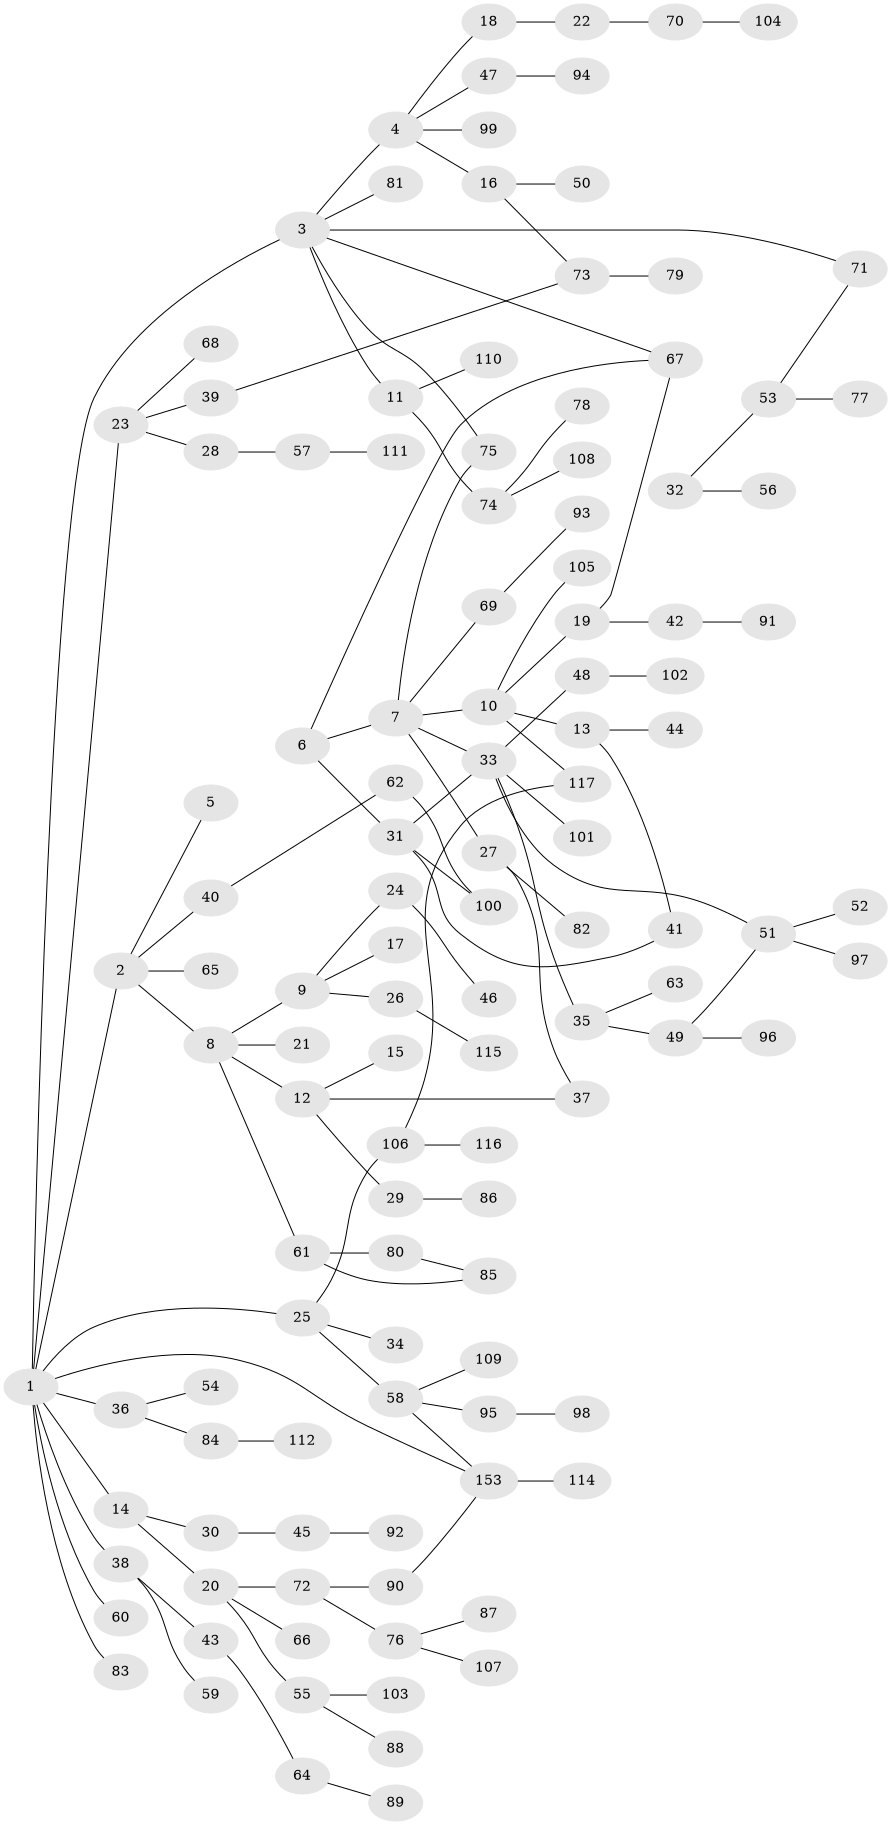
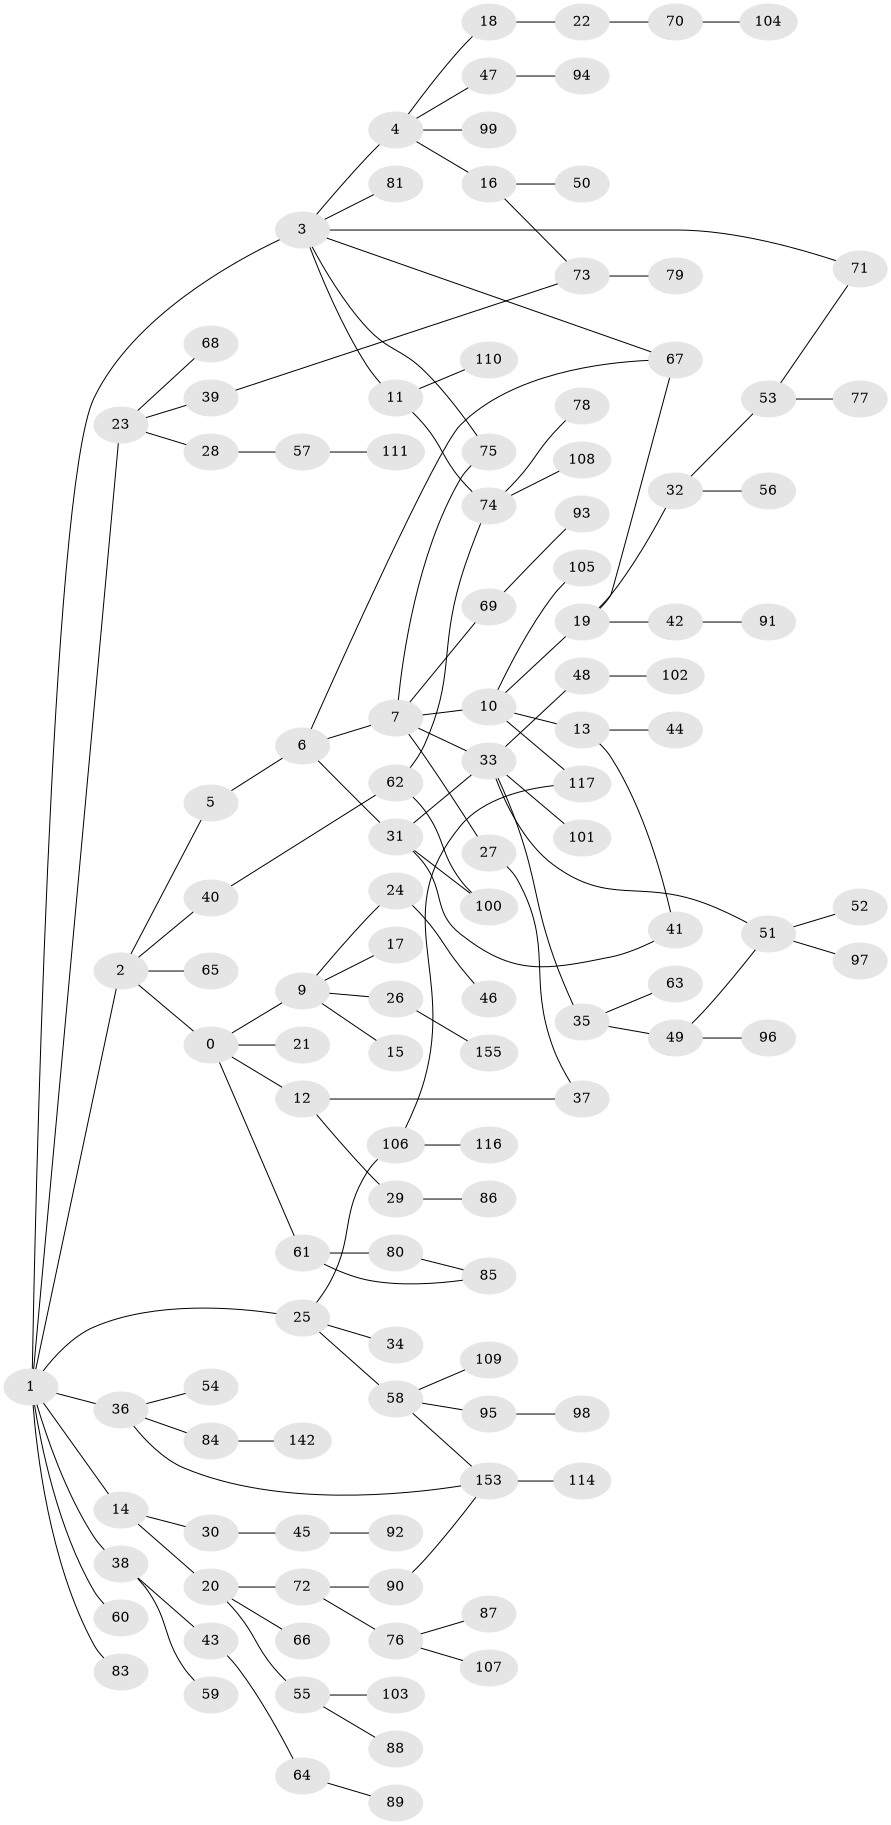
none -> (635, 560)
none -> (448, 640)
none -> (257, 774)
(582, 930) -> none
(211, 1045) -> (211, 1045)
(489, 1053) -> (489, 1053)
(349, 1076) -> (349, 1022)
(270, 1370) -> (288, 1492)
(303, 1441) -> (303, 1441)
